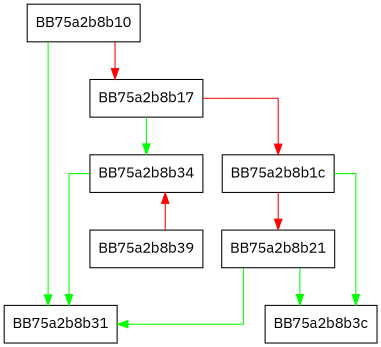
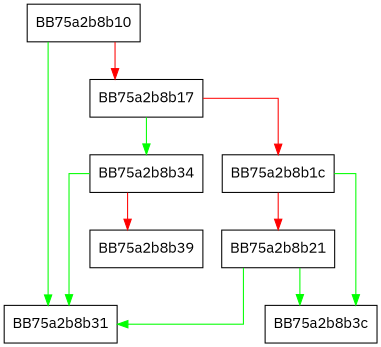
(165, 217) -> (128, 206)
